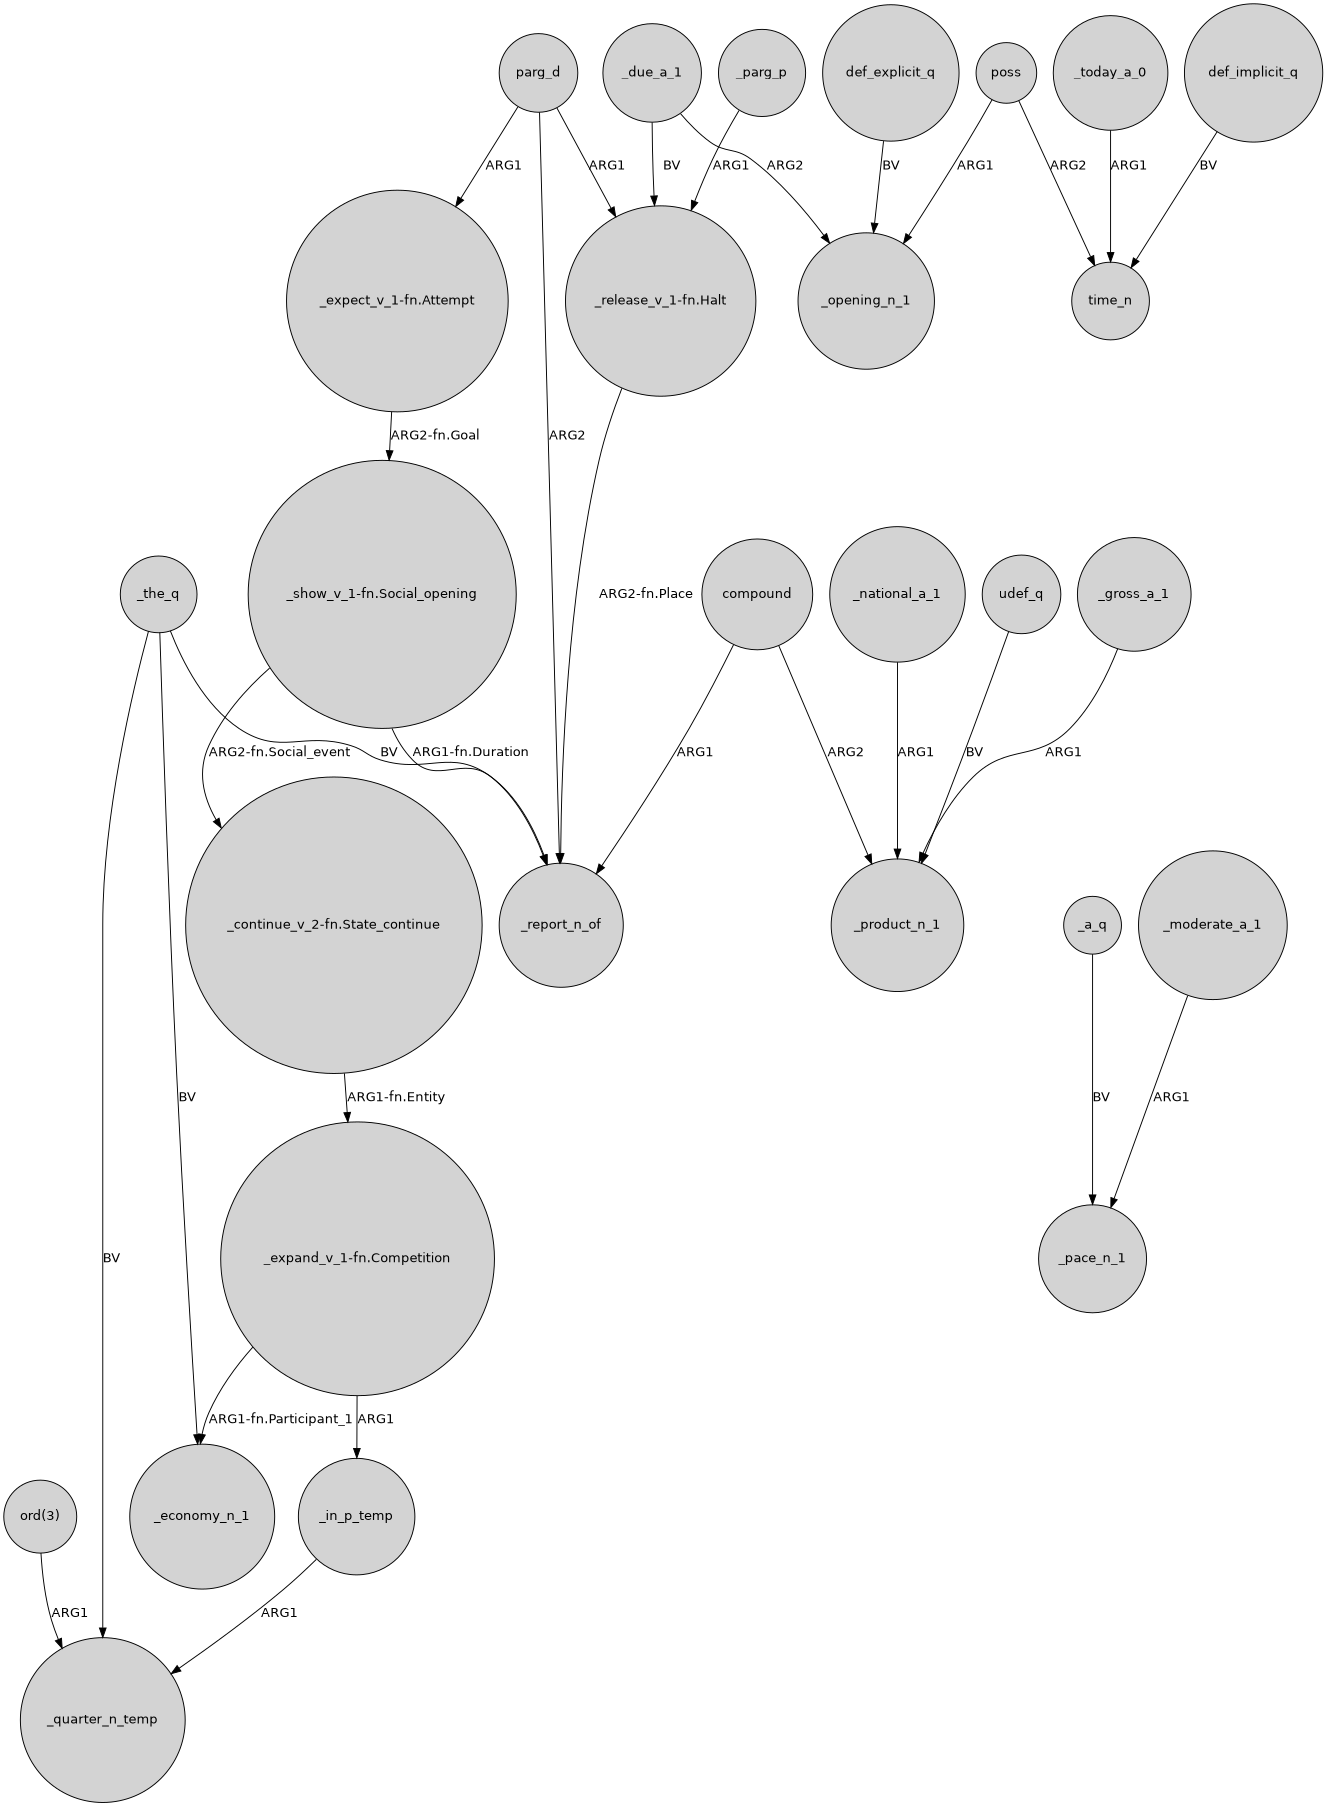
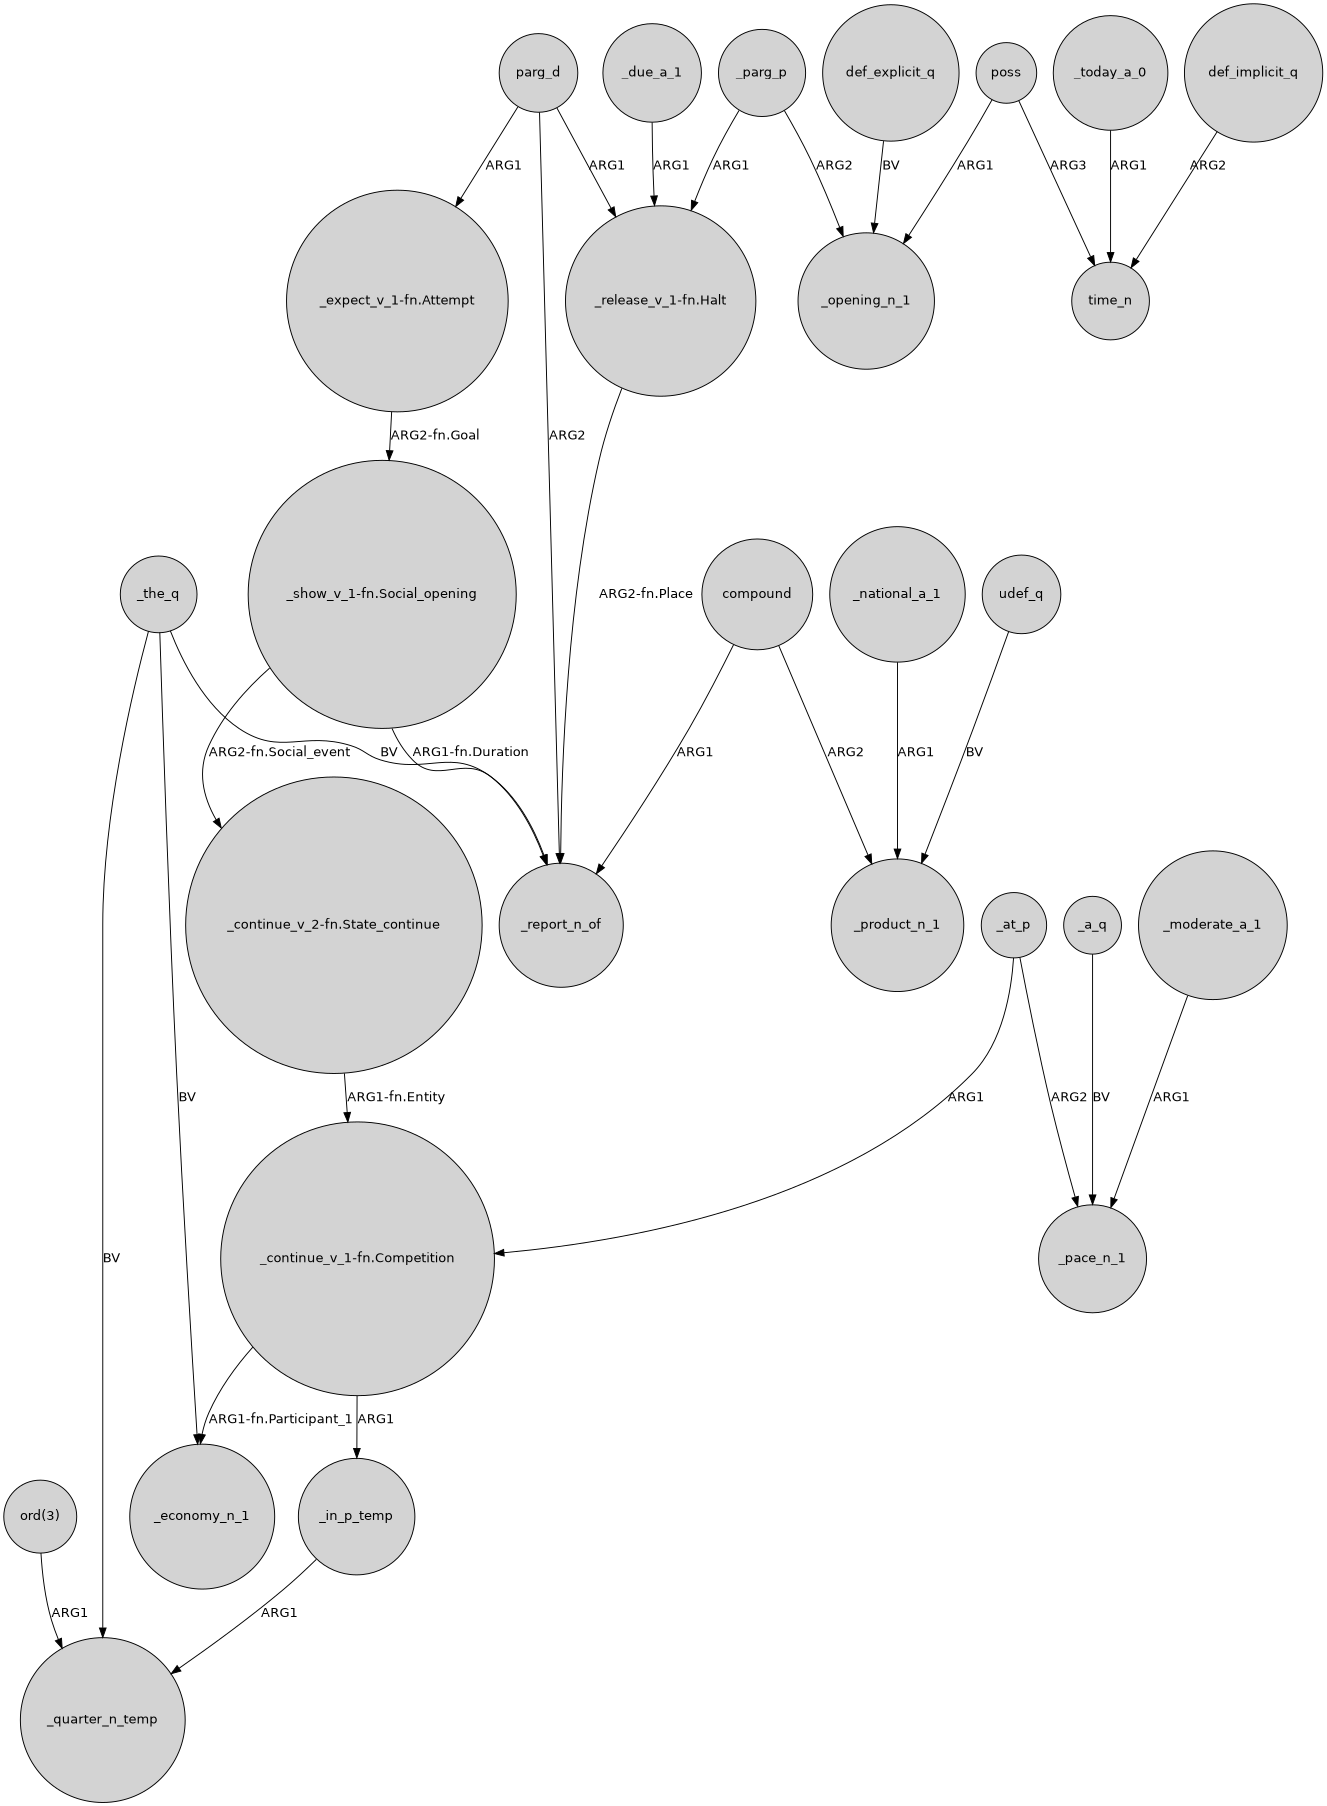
(759, 165) -> (814, 168)
(672, 166) -> (672, 166)
(1069, 166) -> (1069, 166)
(1209, 166) -> (1209, 166)
(1134, 594) -> none
none -> (1014, 925)
(358, 1259) -> (358, 1259)
